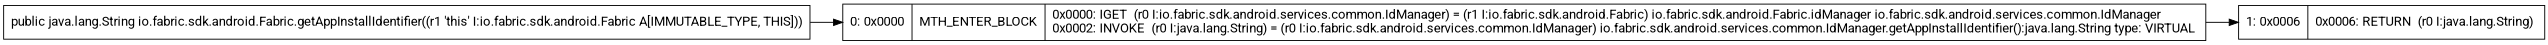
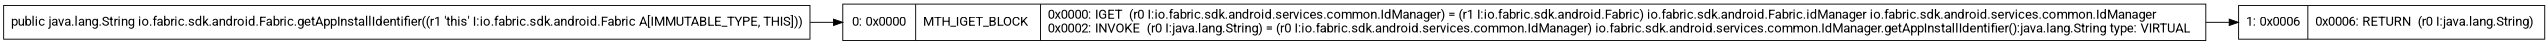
(979, 22) -> (976, 22)
